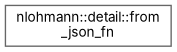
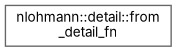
(88, 26) -> (88, 26)
